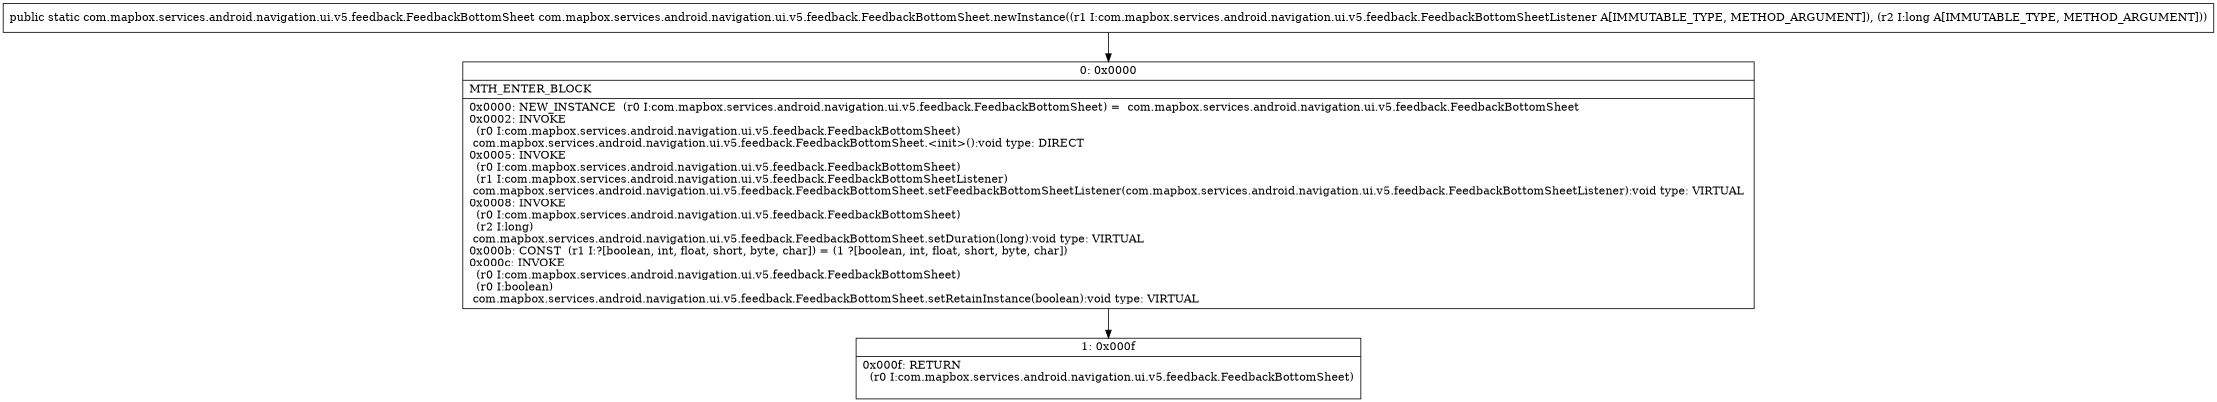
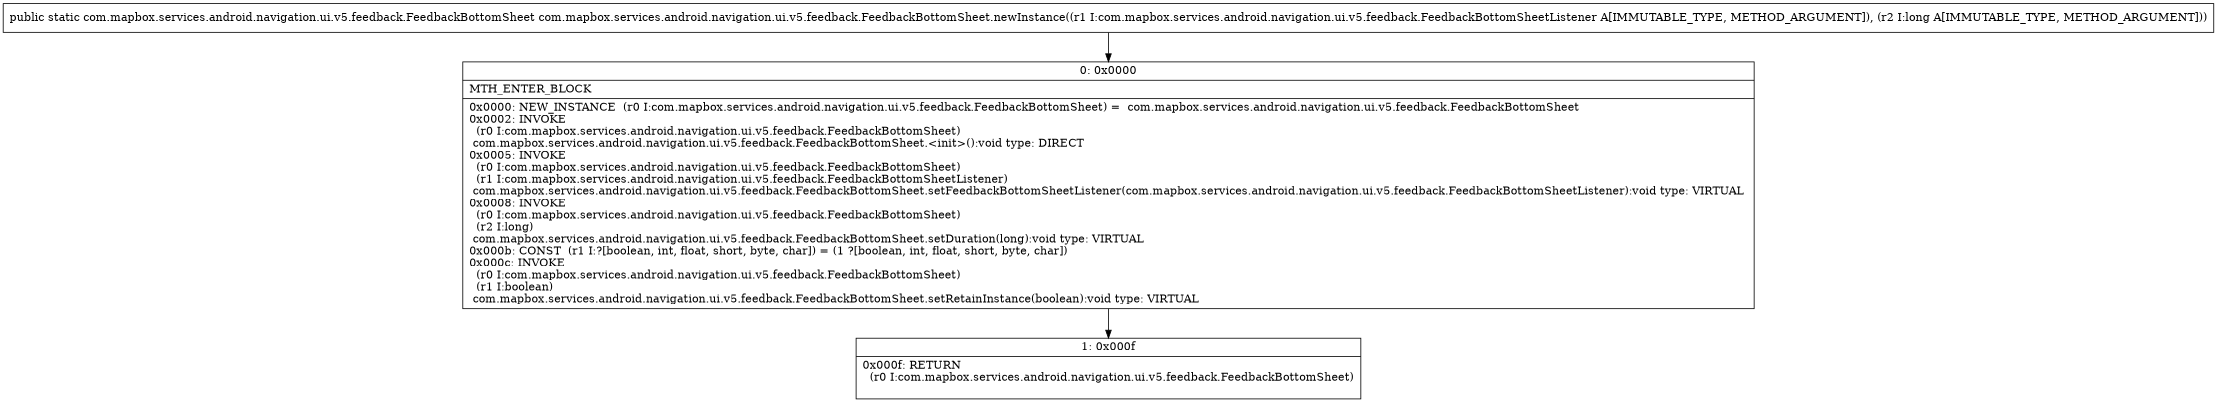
(512, 287) -> (512, 287)
